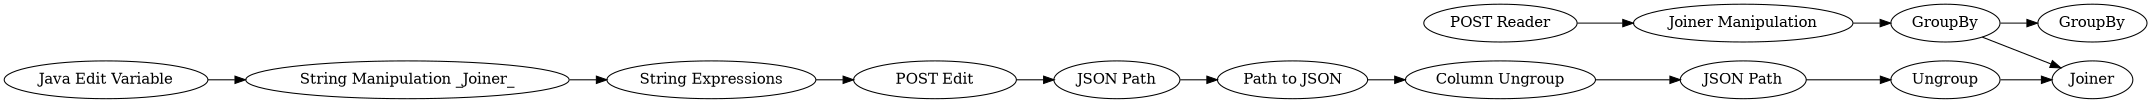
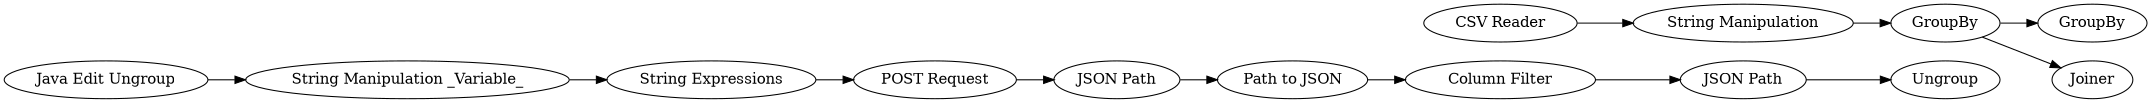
(1500, 23) -> (1500, 23)
(1743, 23) -> (1743, 23)
(106, 80) -> (106, 80)
(407, 80) -> (407, 80)
(935, 80) -> (935, 80)
(1500, 80) -> (1500, 80)
(2021, 80) -> none
